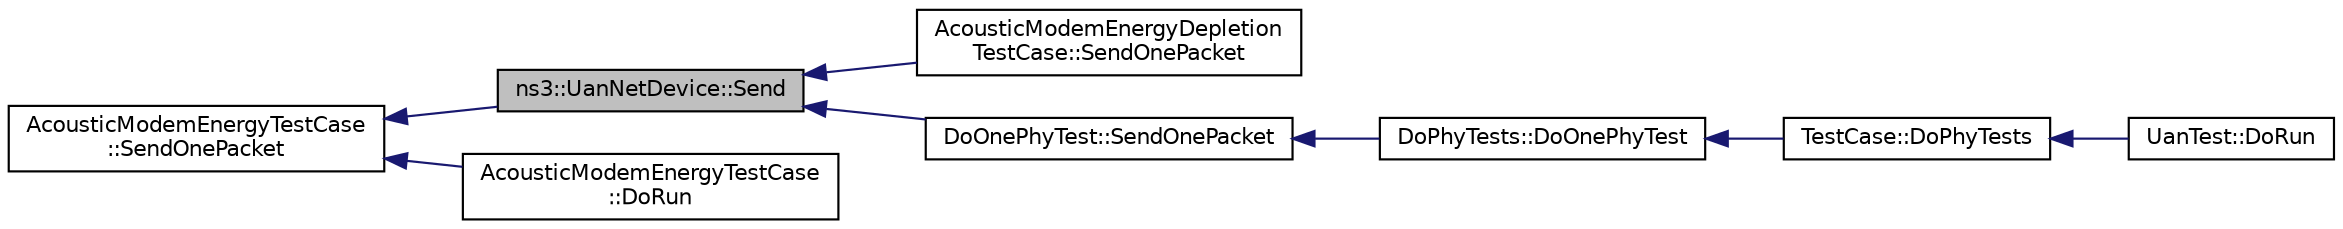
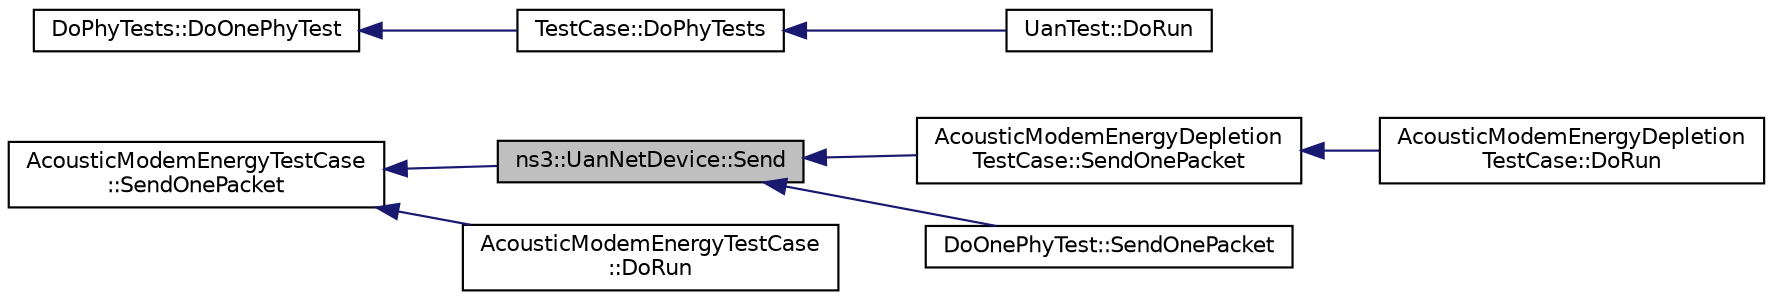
(1347, 139) -> none
none -> (1572, 151)
